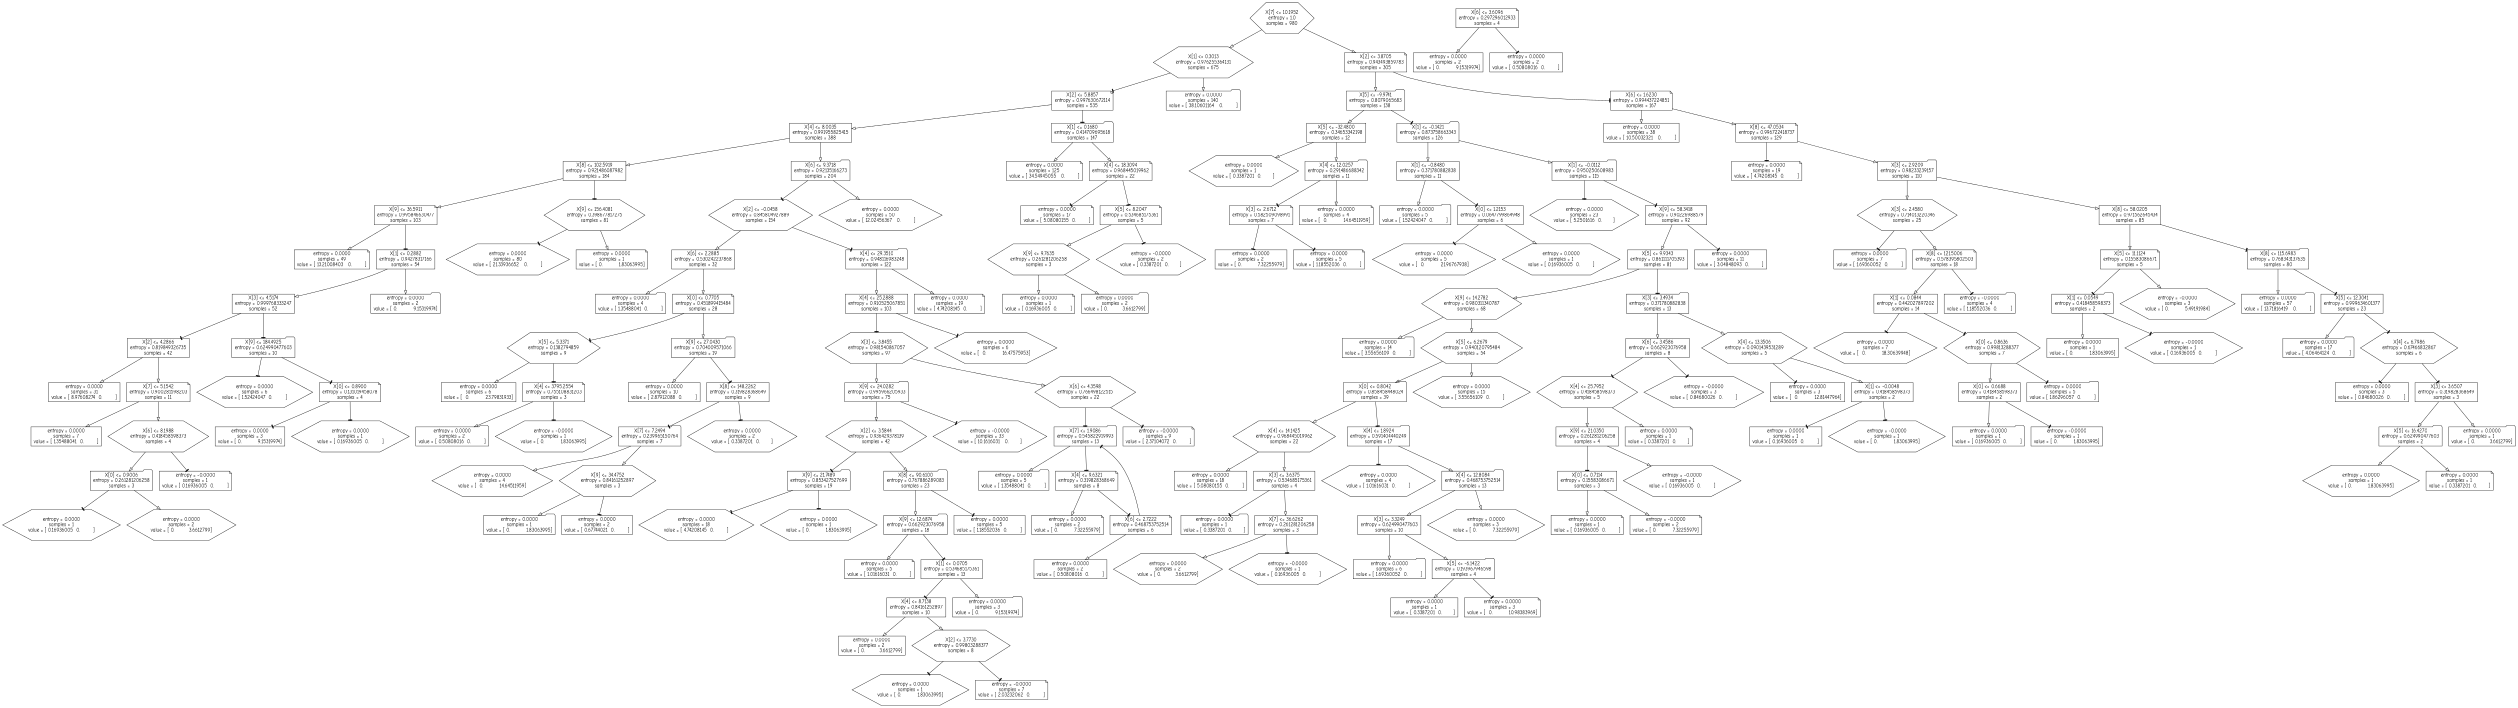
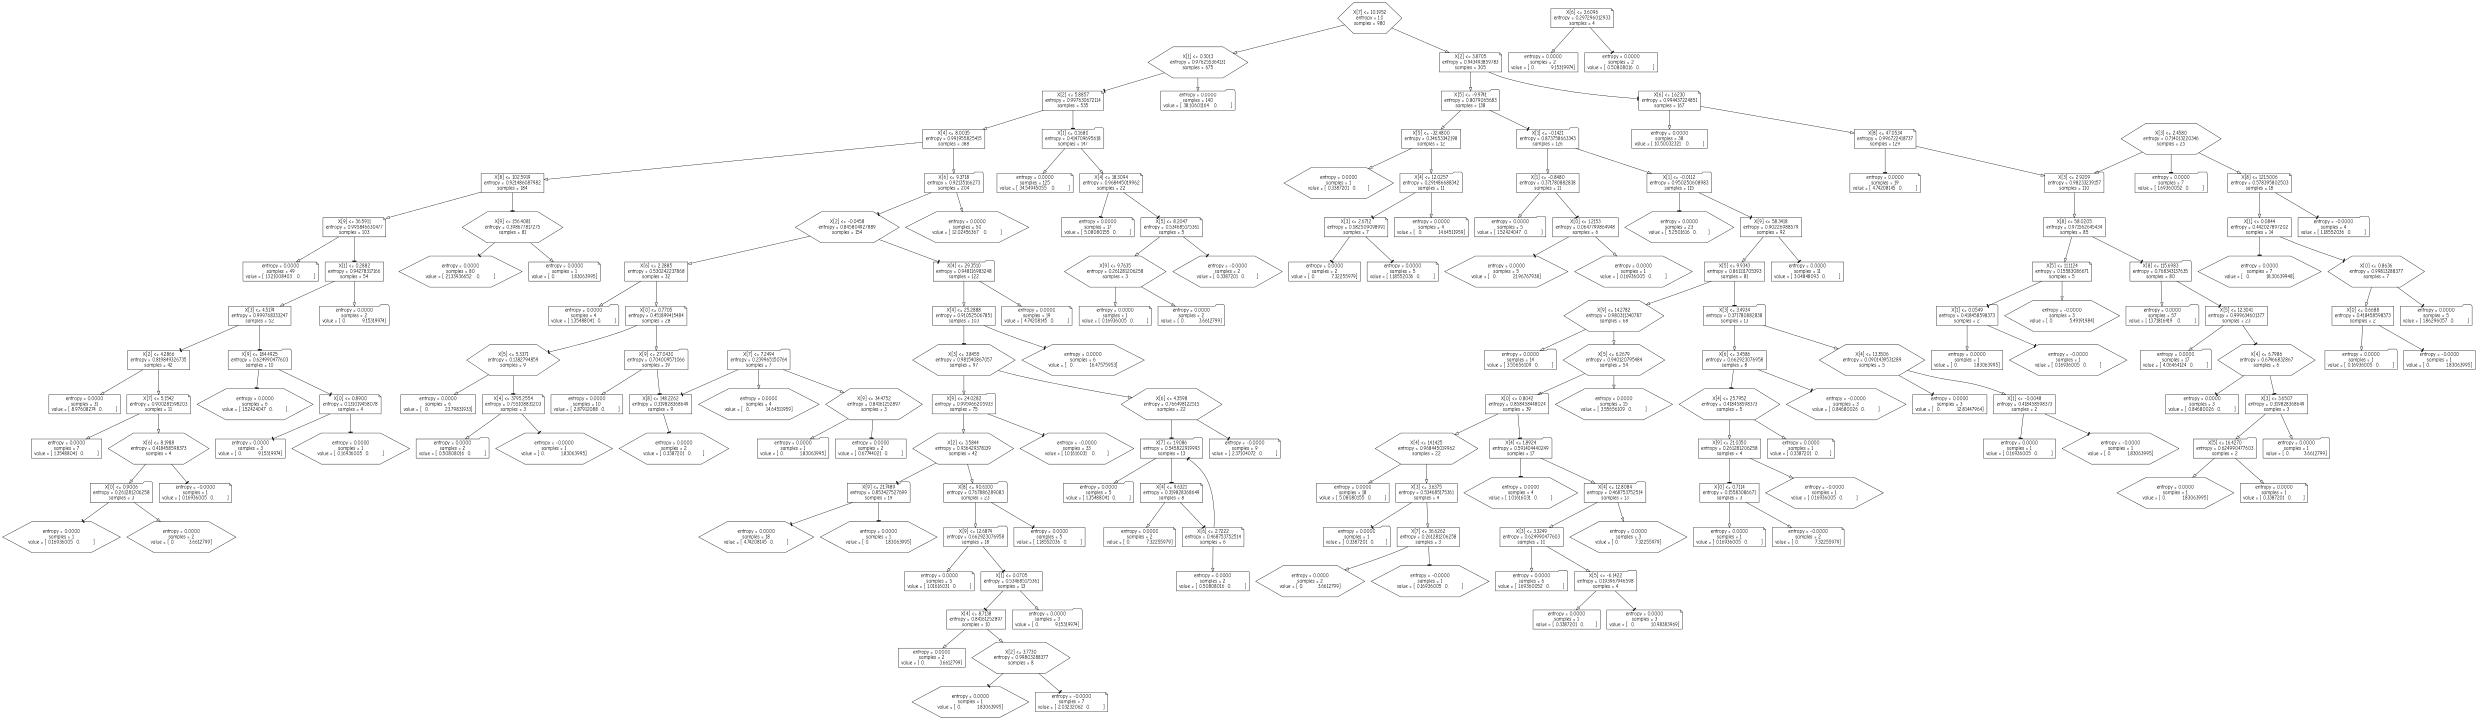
(1907, 188) -> (2120, 162)
(695, 414) -> (711, 382)
